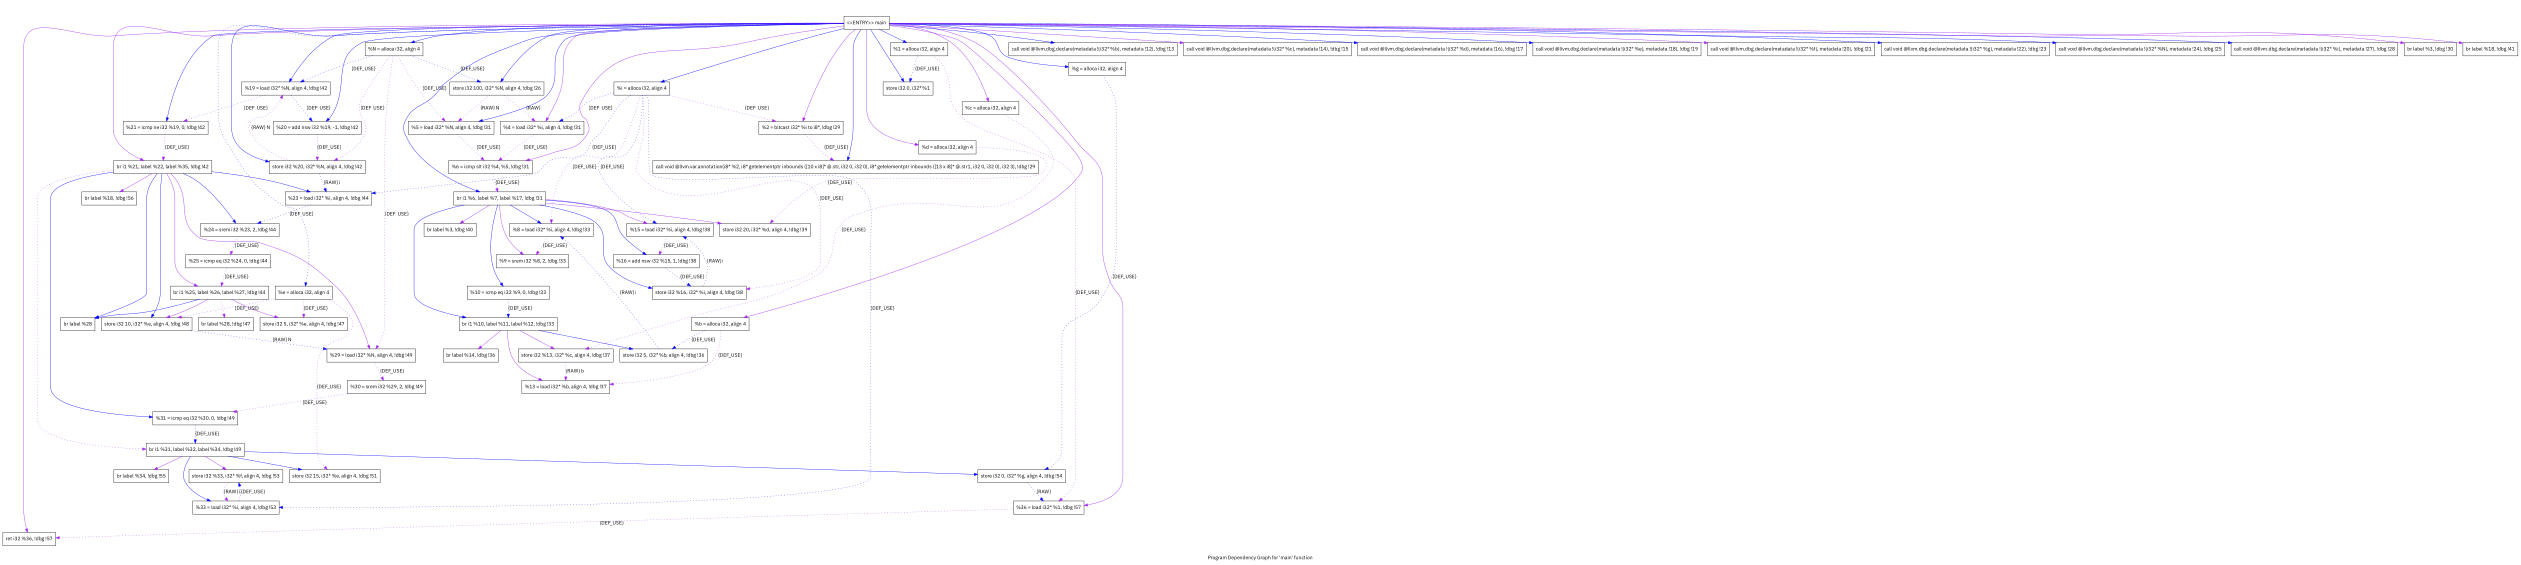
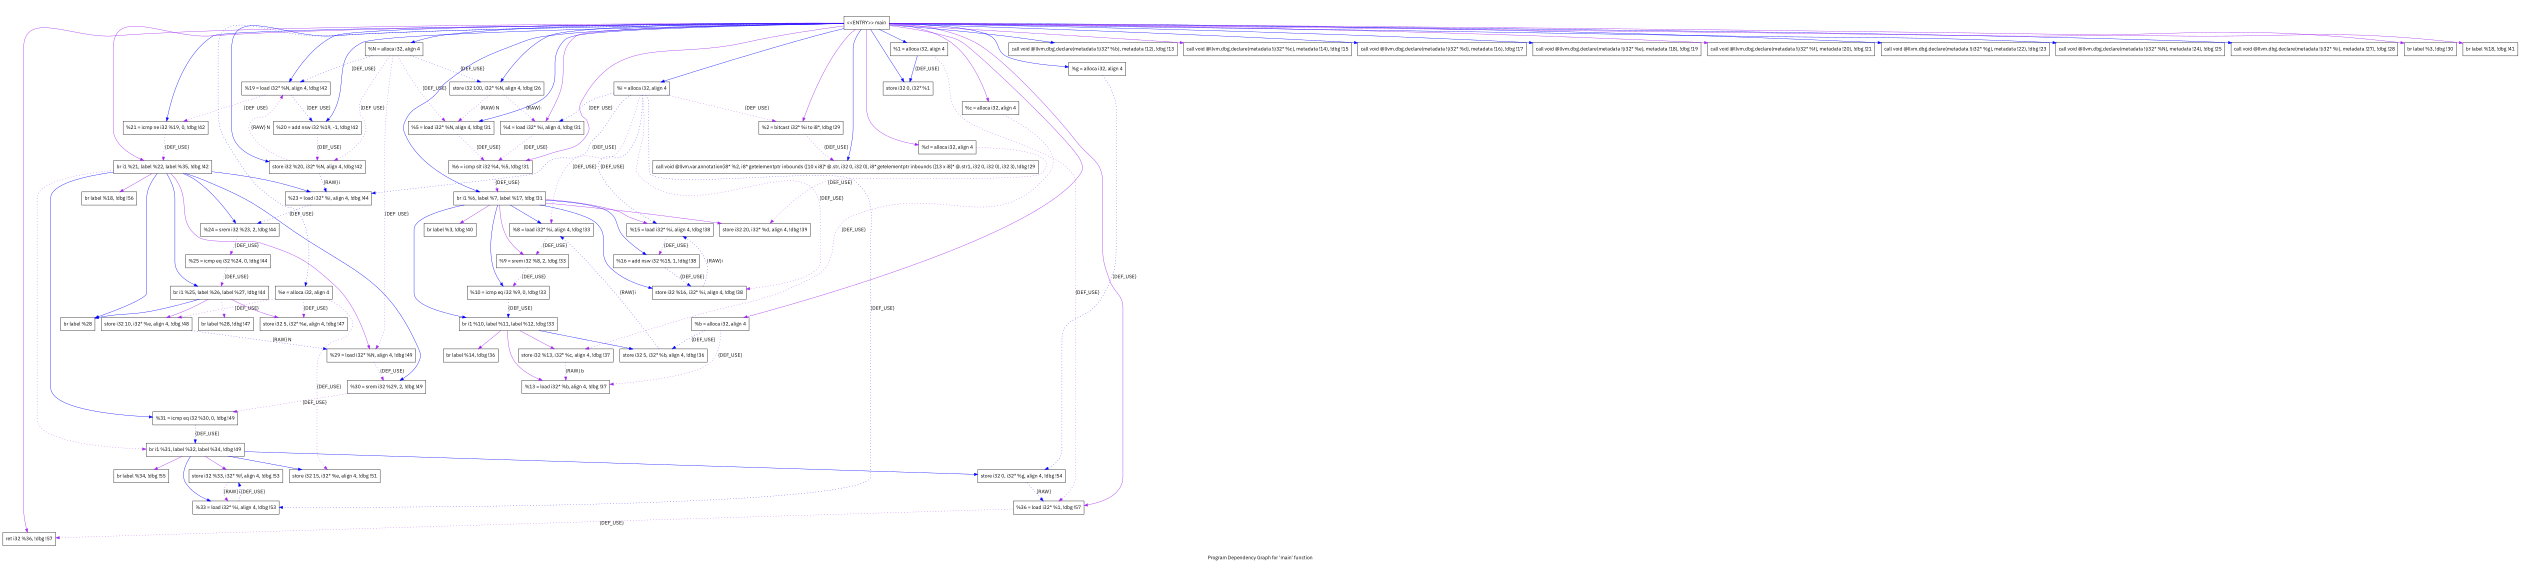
(914, 67) -> (914, 67)
(175, 233) -> (175, 233)
(160, 245) -> (331, 255)
none -> (522, 276)
